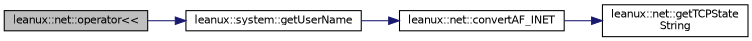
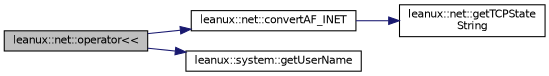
(375, 21) -> (164, 32)
